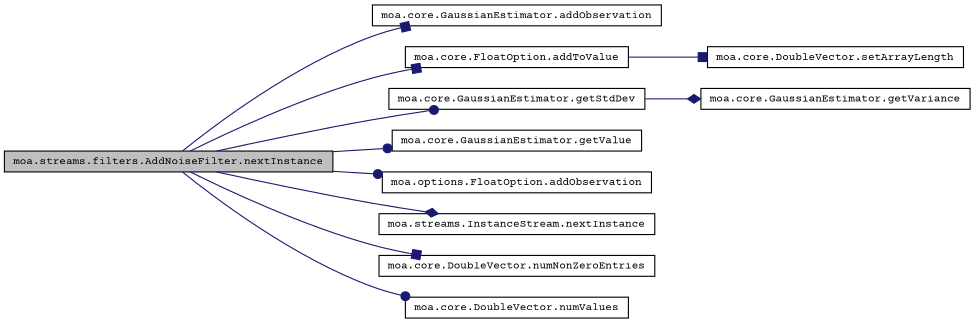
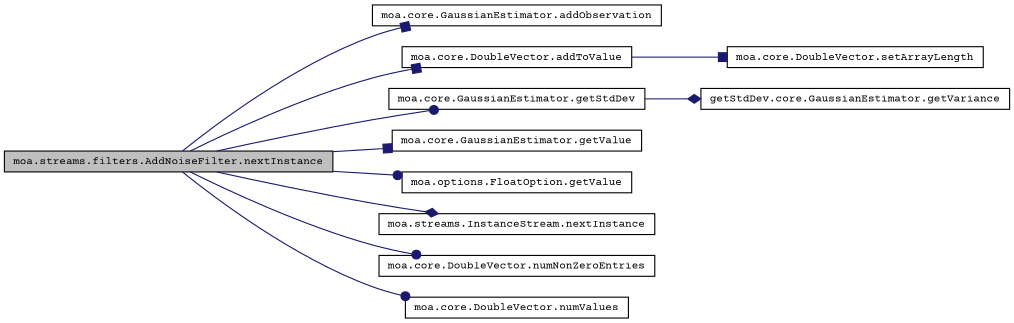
(517, 57) -> (517, 57)
(835, 99) -> (855, 99)
(358, 150) -> (357, 150)
(517, 182) -> (517, 182)
(298, 220) -> (299, 220)
